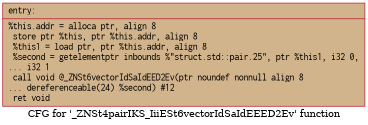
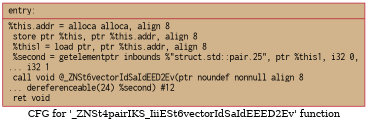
(82, 26) -> (89, 26)
